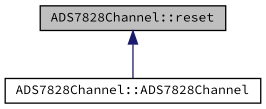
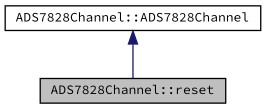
(133, 61) -> (133, 61)
